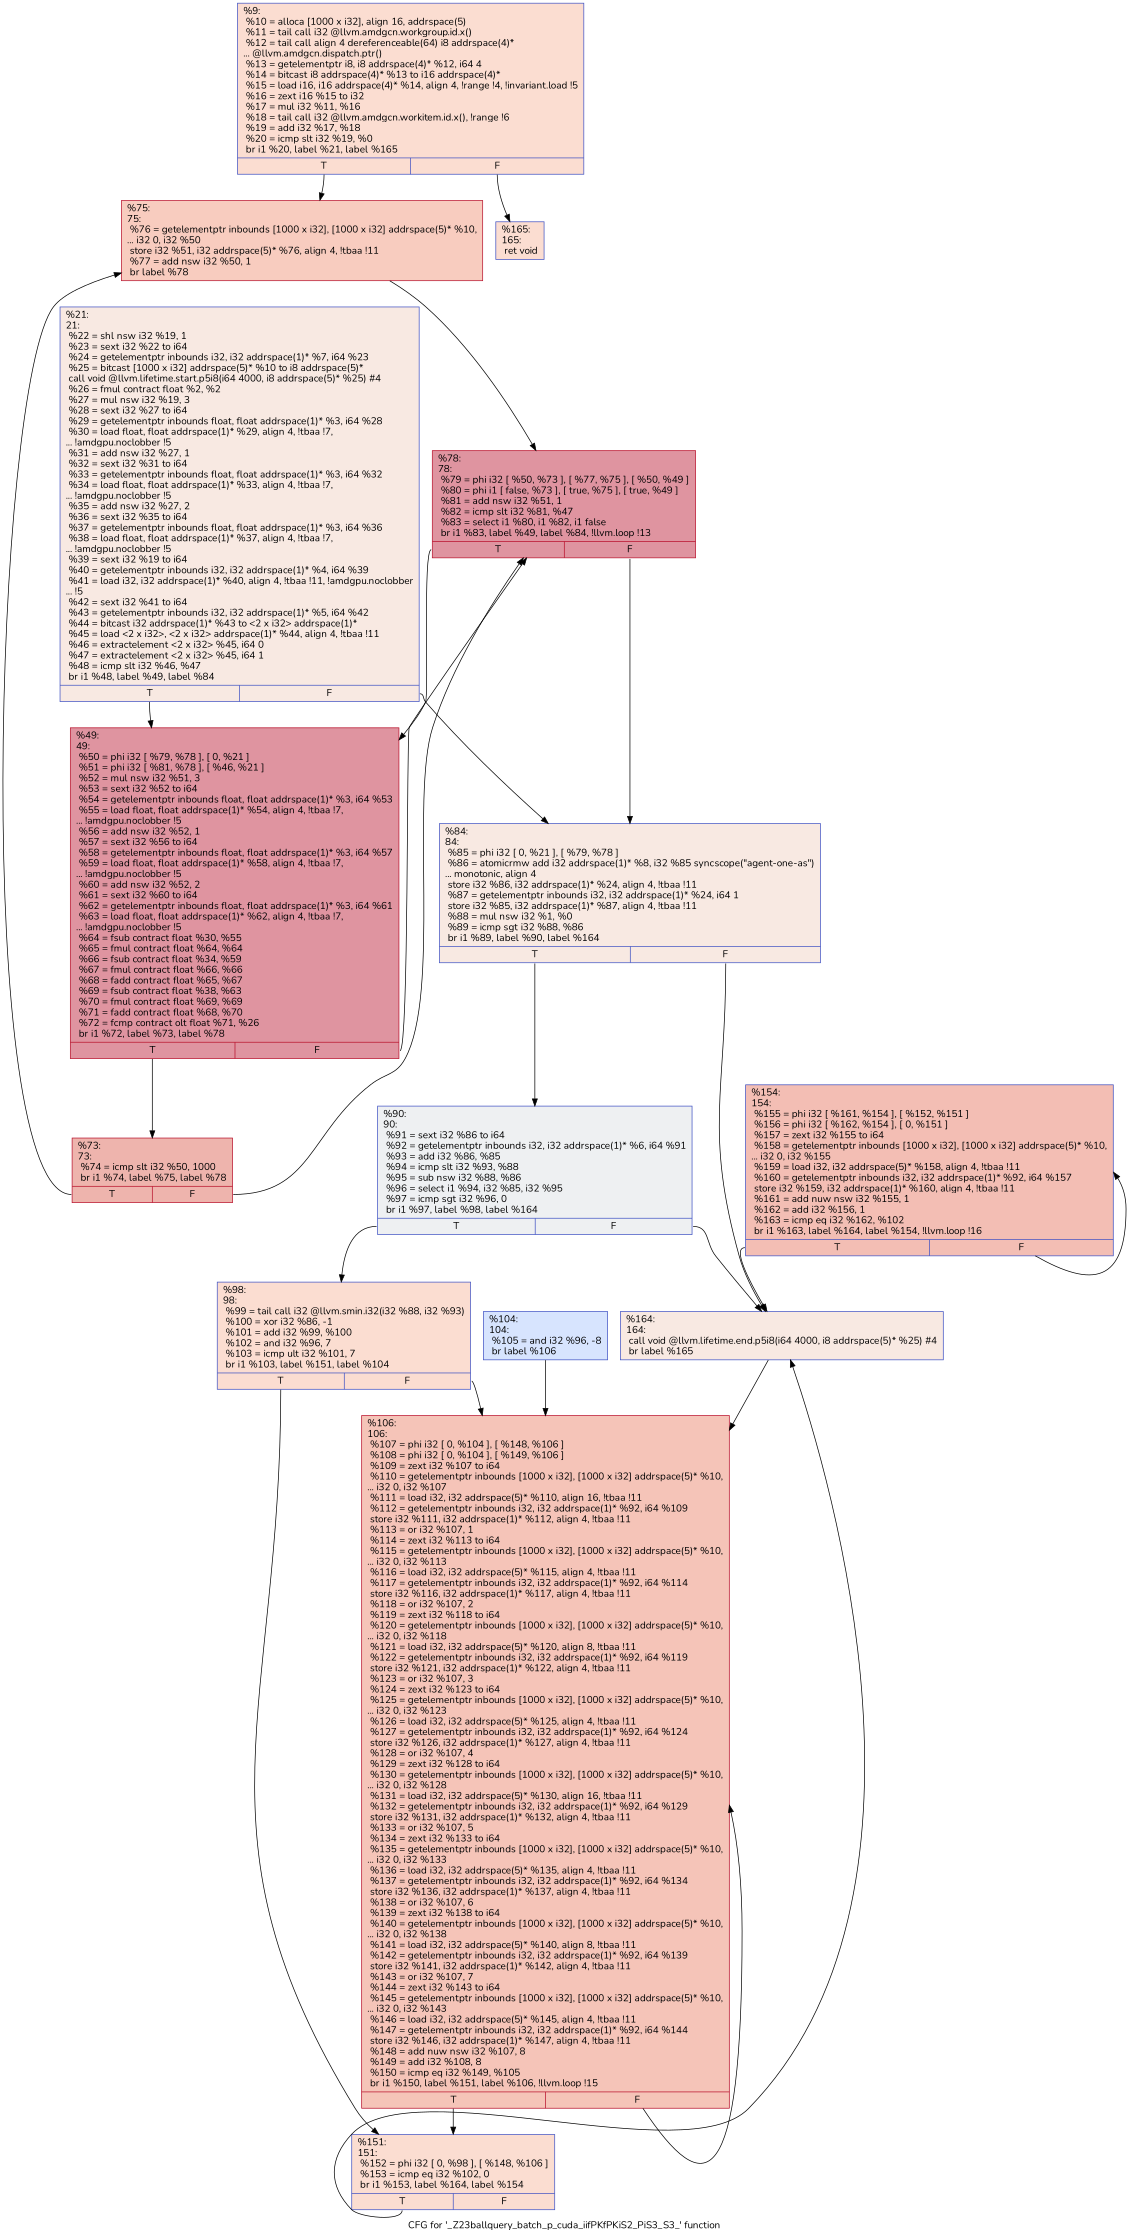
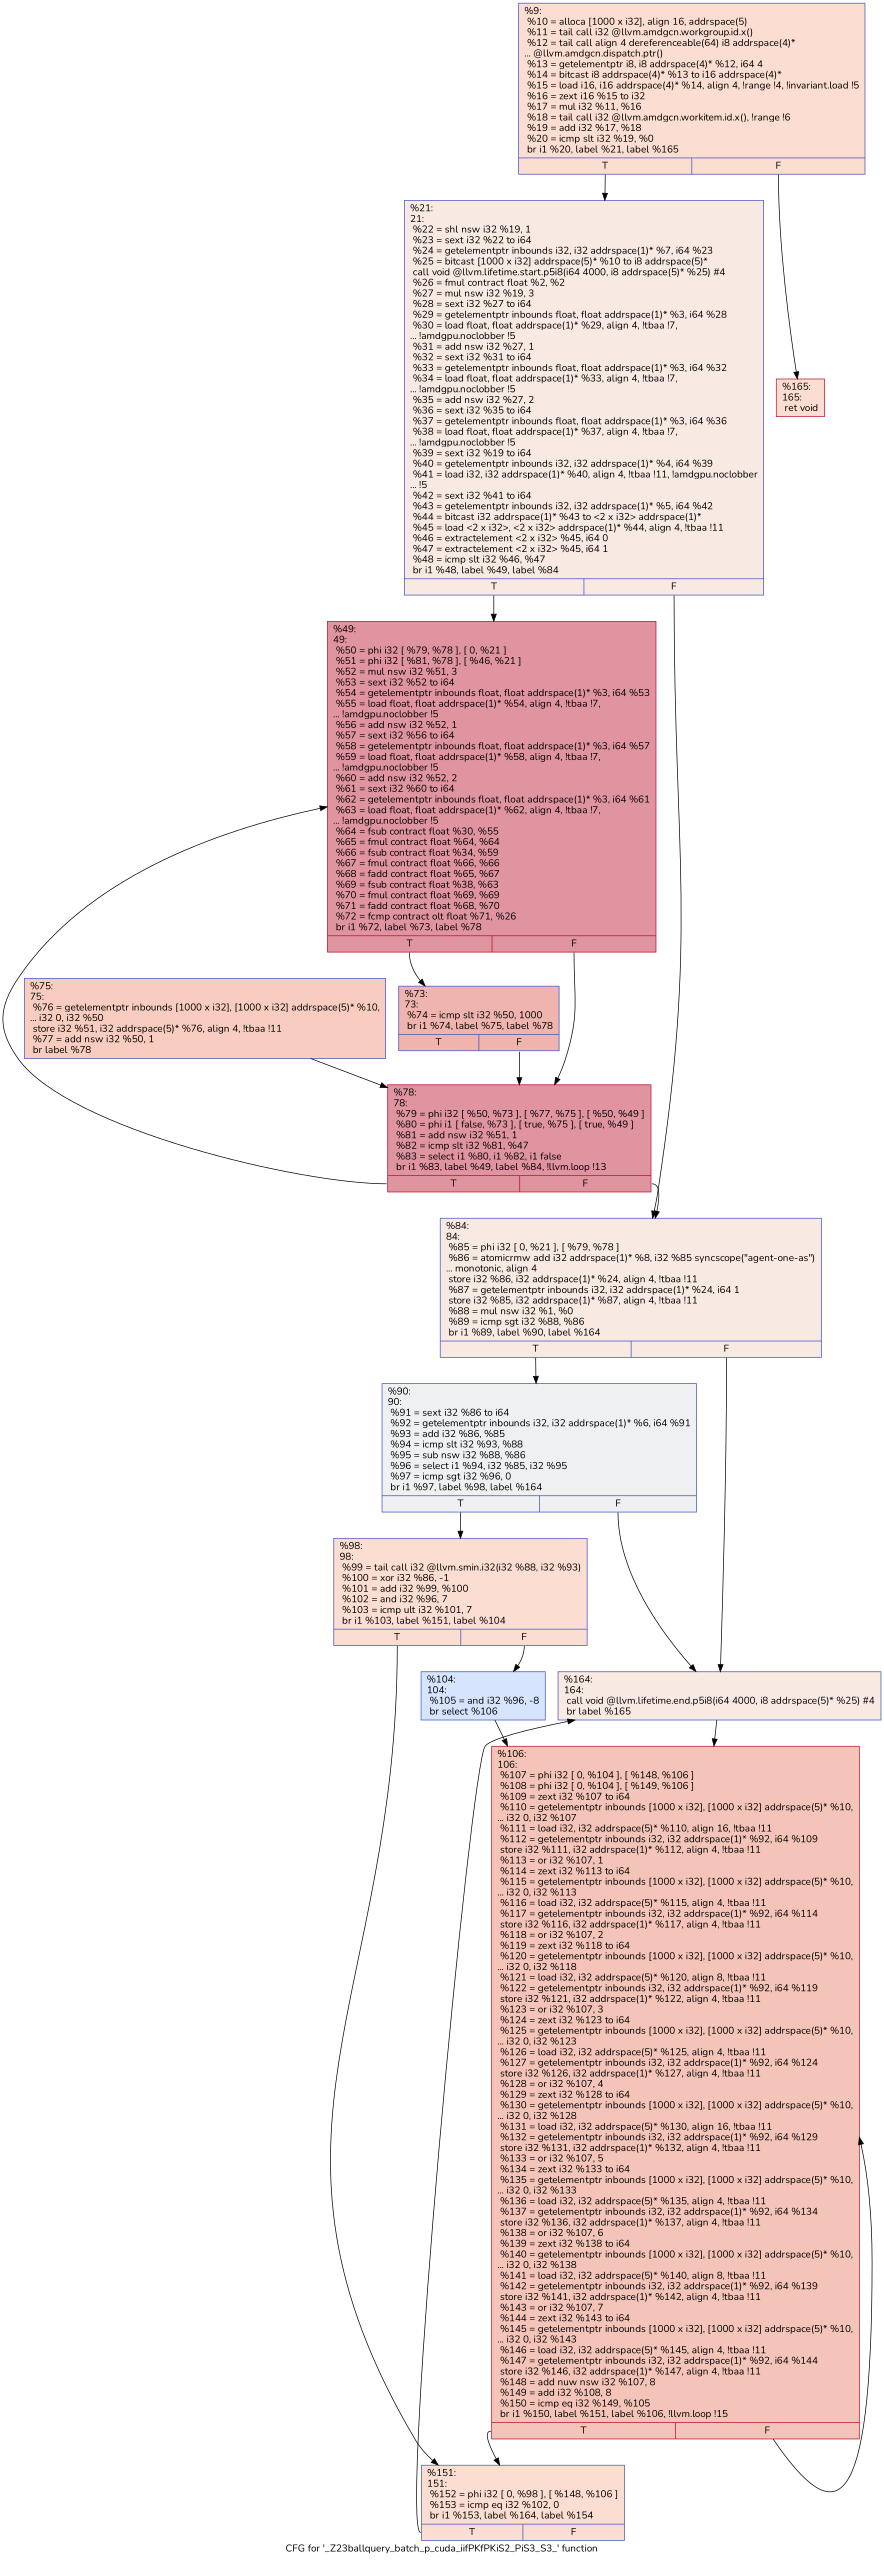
(323, 184) -> (605, 184)
(302, 241) -> (205, 1018)
(520, 241) -> (800, 398)
(4, 721) -> none
(152, 1170) -> (479, 1018)
(929, 1170) -> none
(523, 1351) -> (462, 1711)
(477, 1394) -> (523, 1656)
